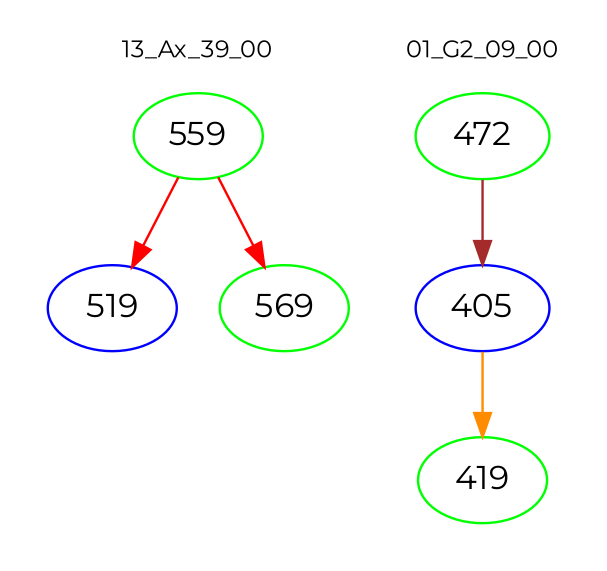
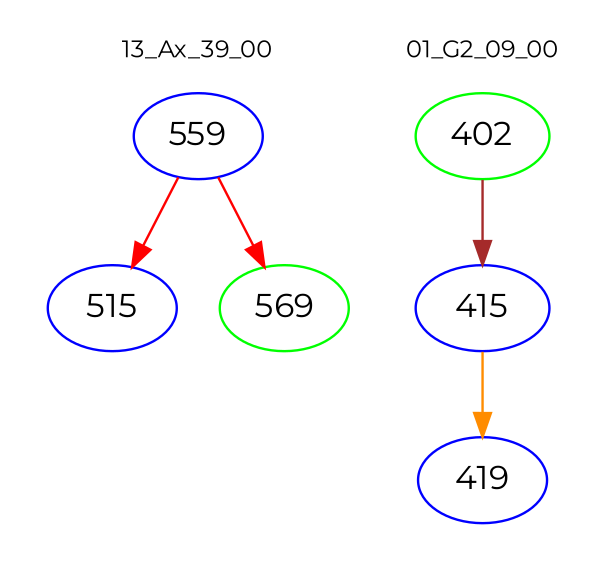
(198, 136) -> (198, 136)
(483, 136) -> (483, 136)
(112, 308) -> (112, 308)
(483, 308) -> (483, 308)
(483, 480) -> (483, 480)
